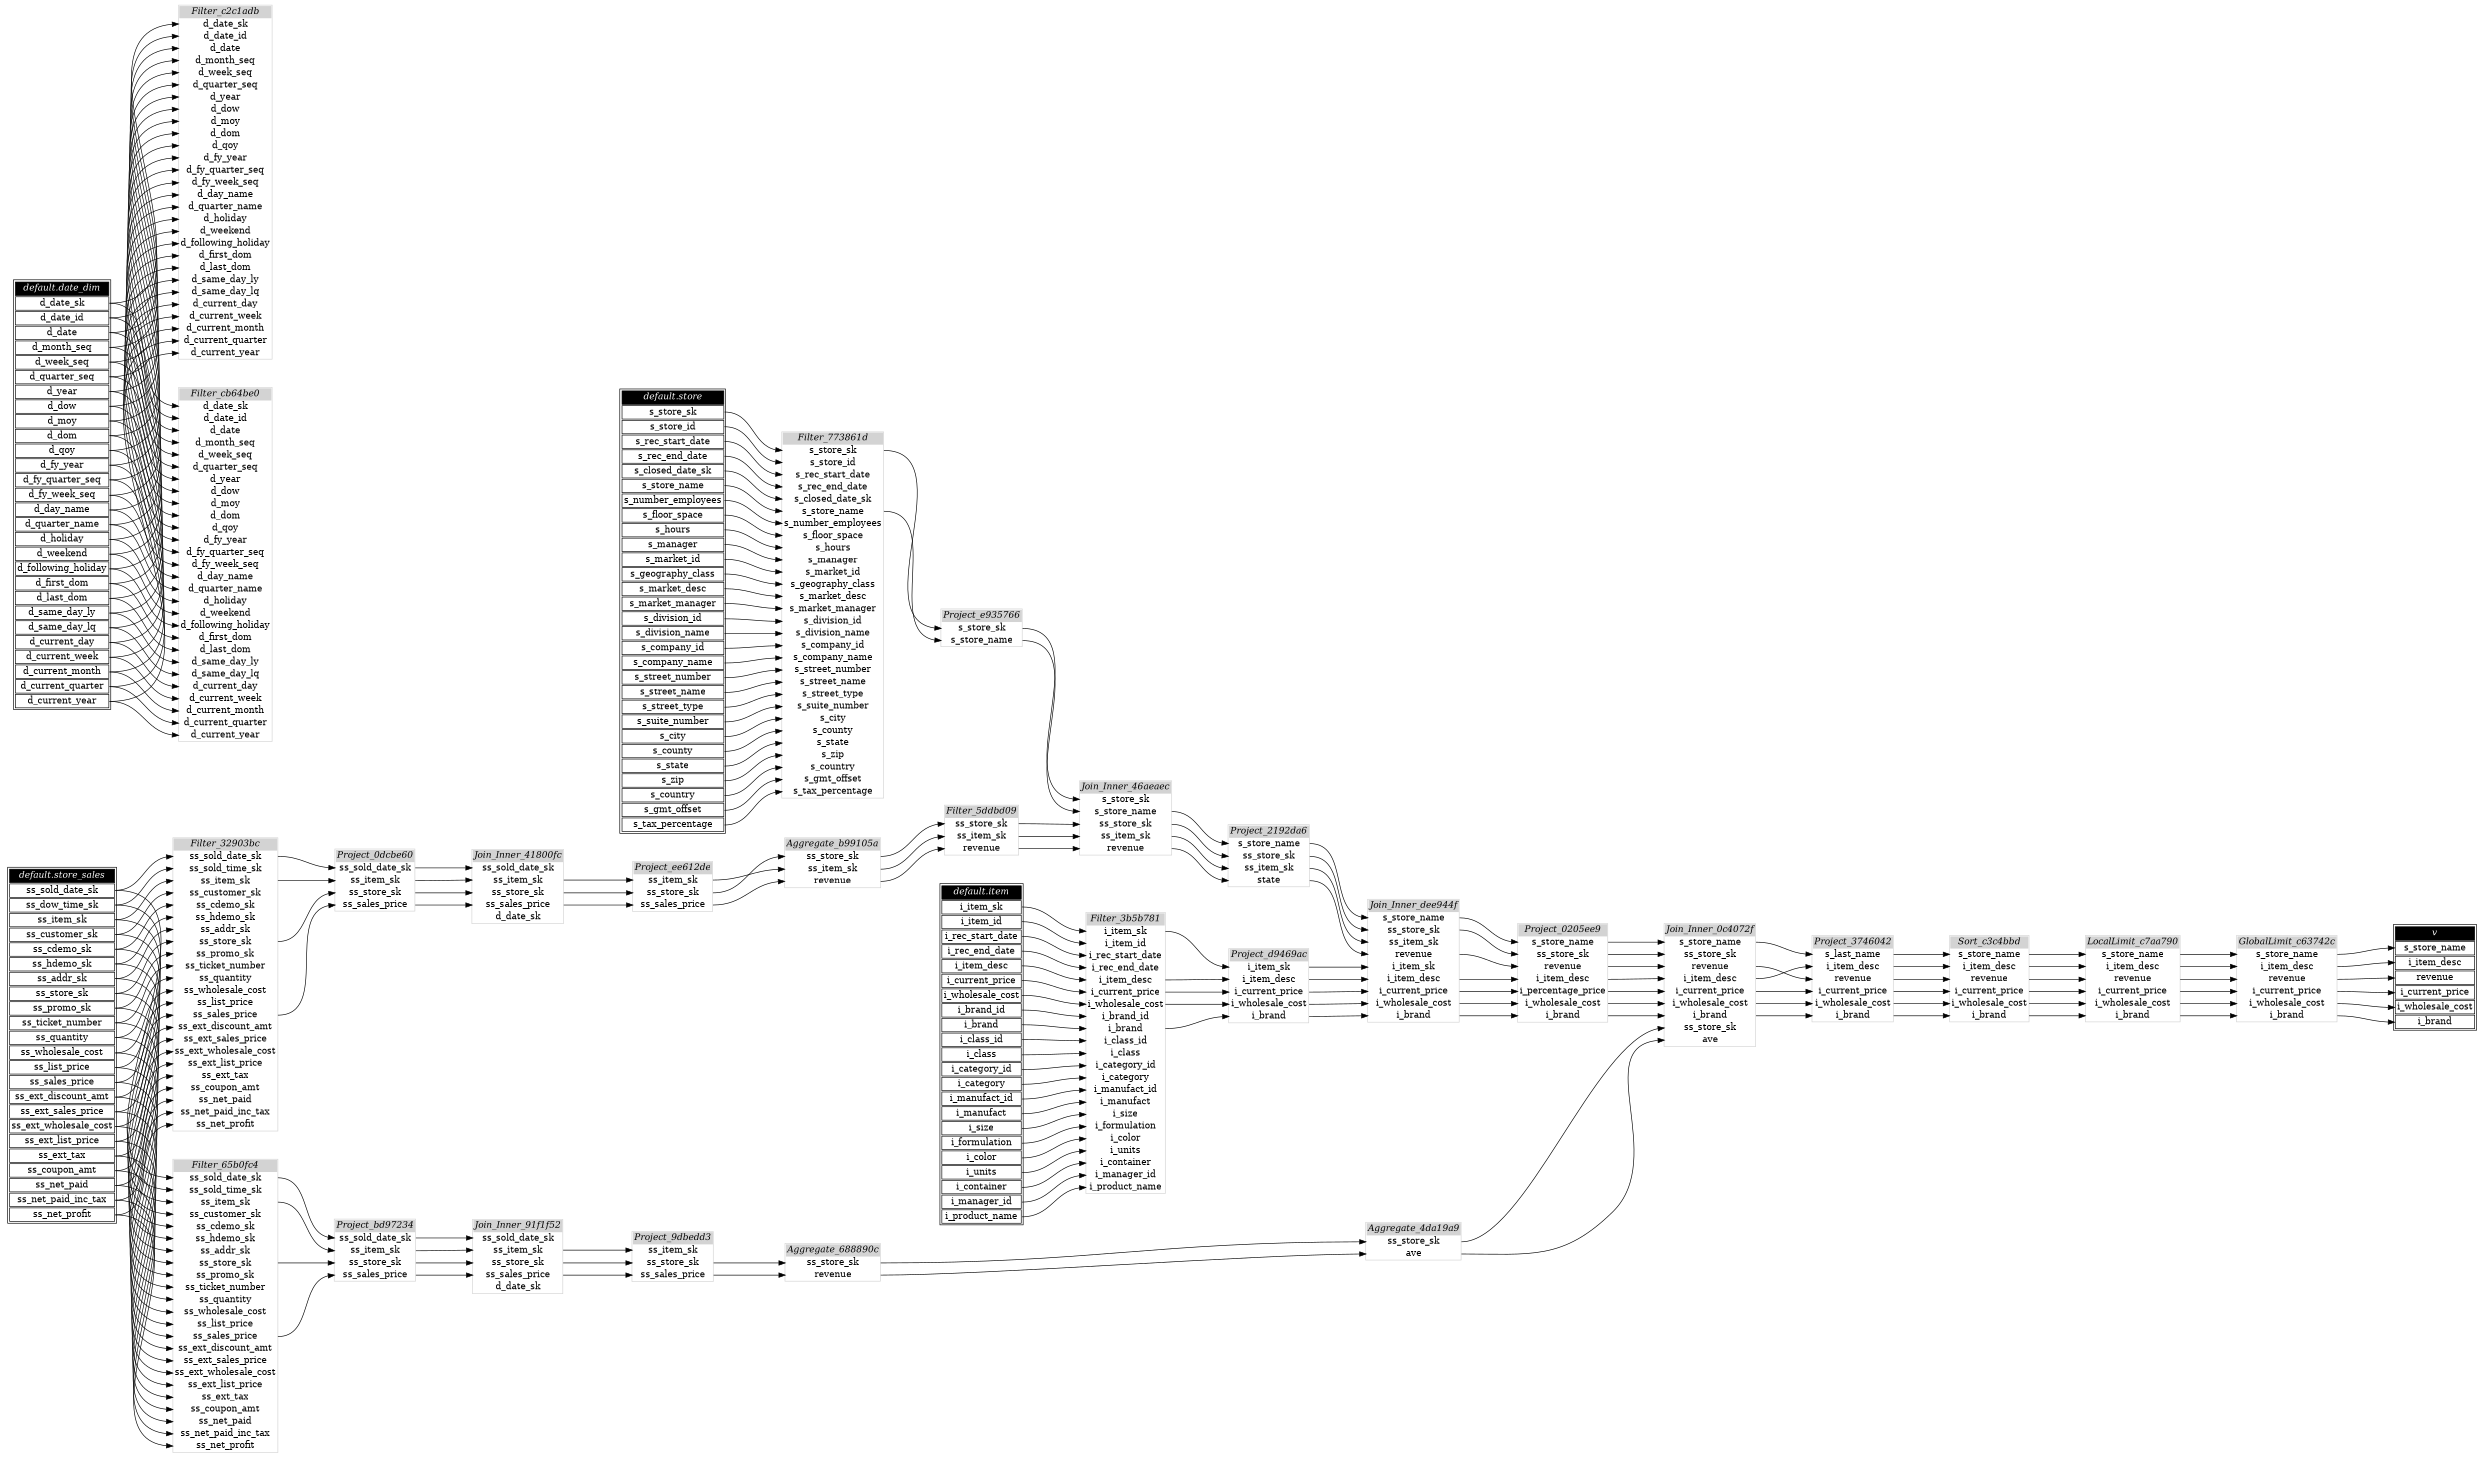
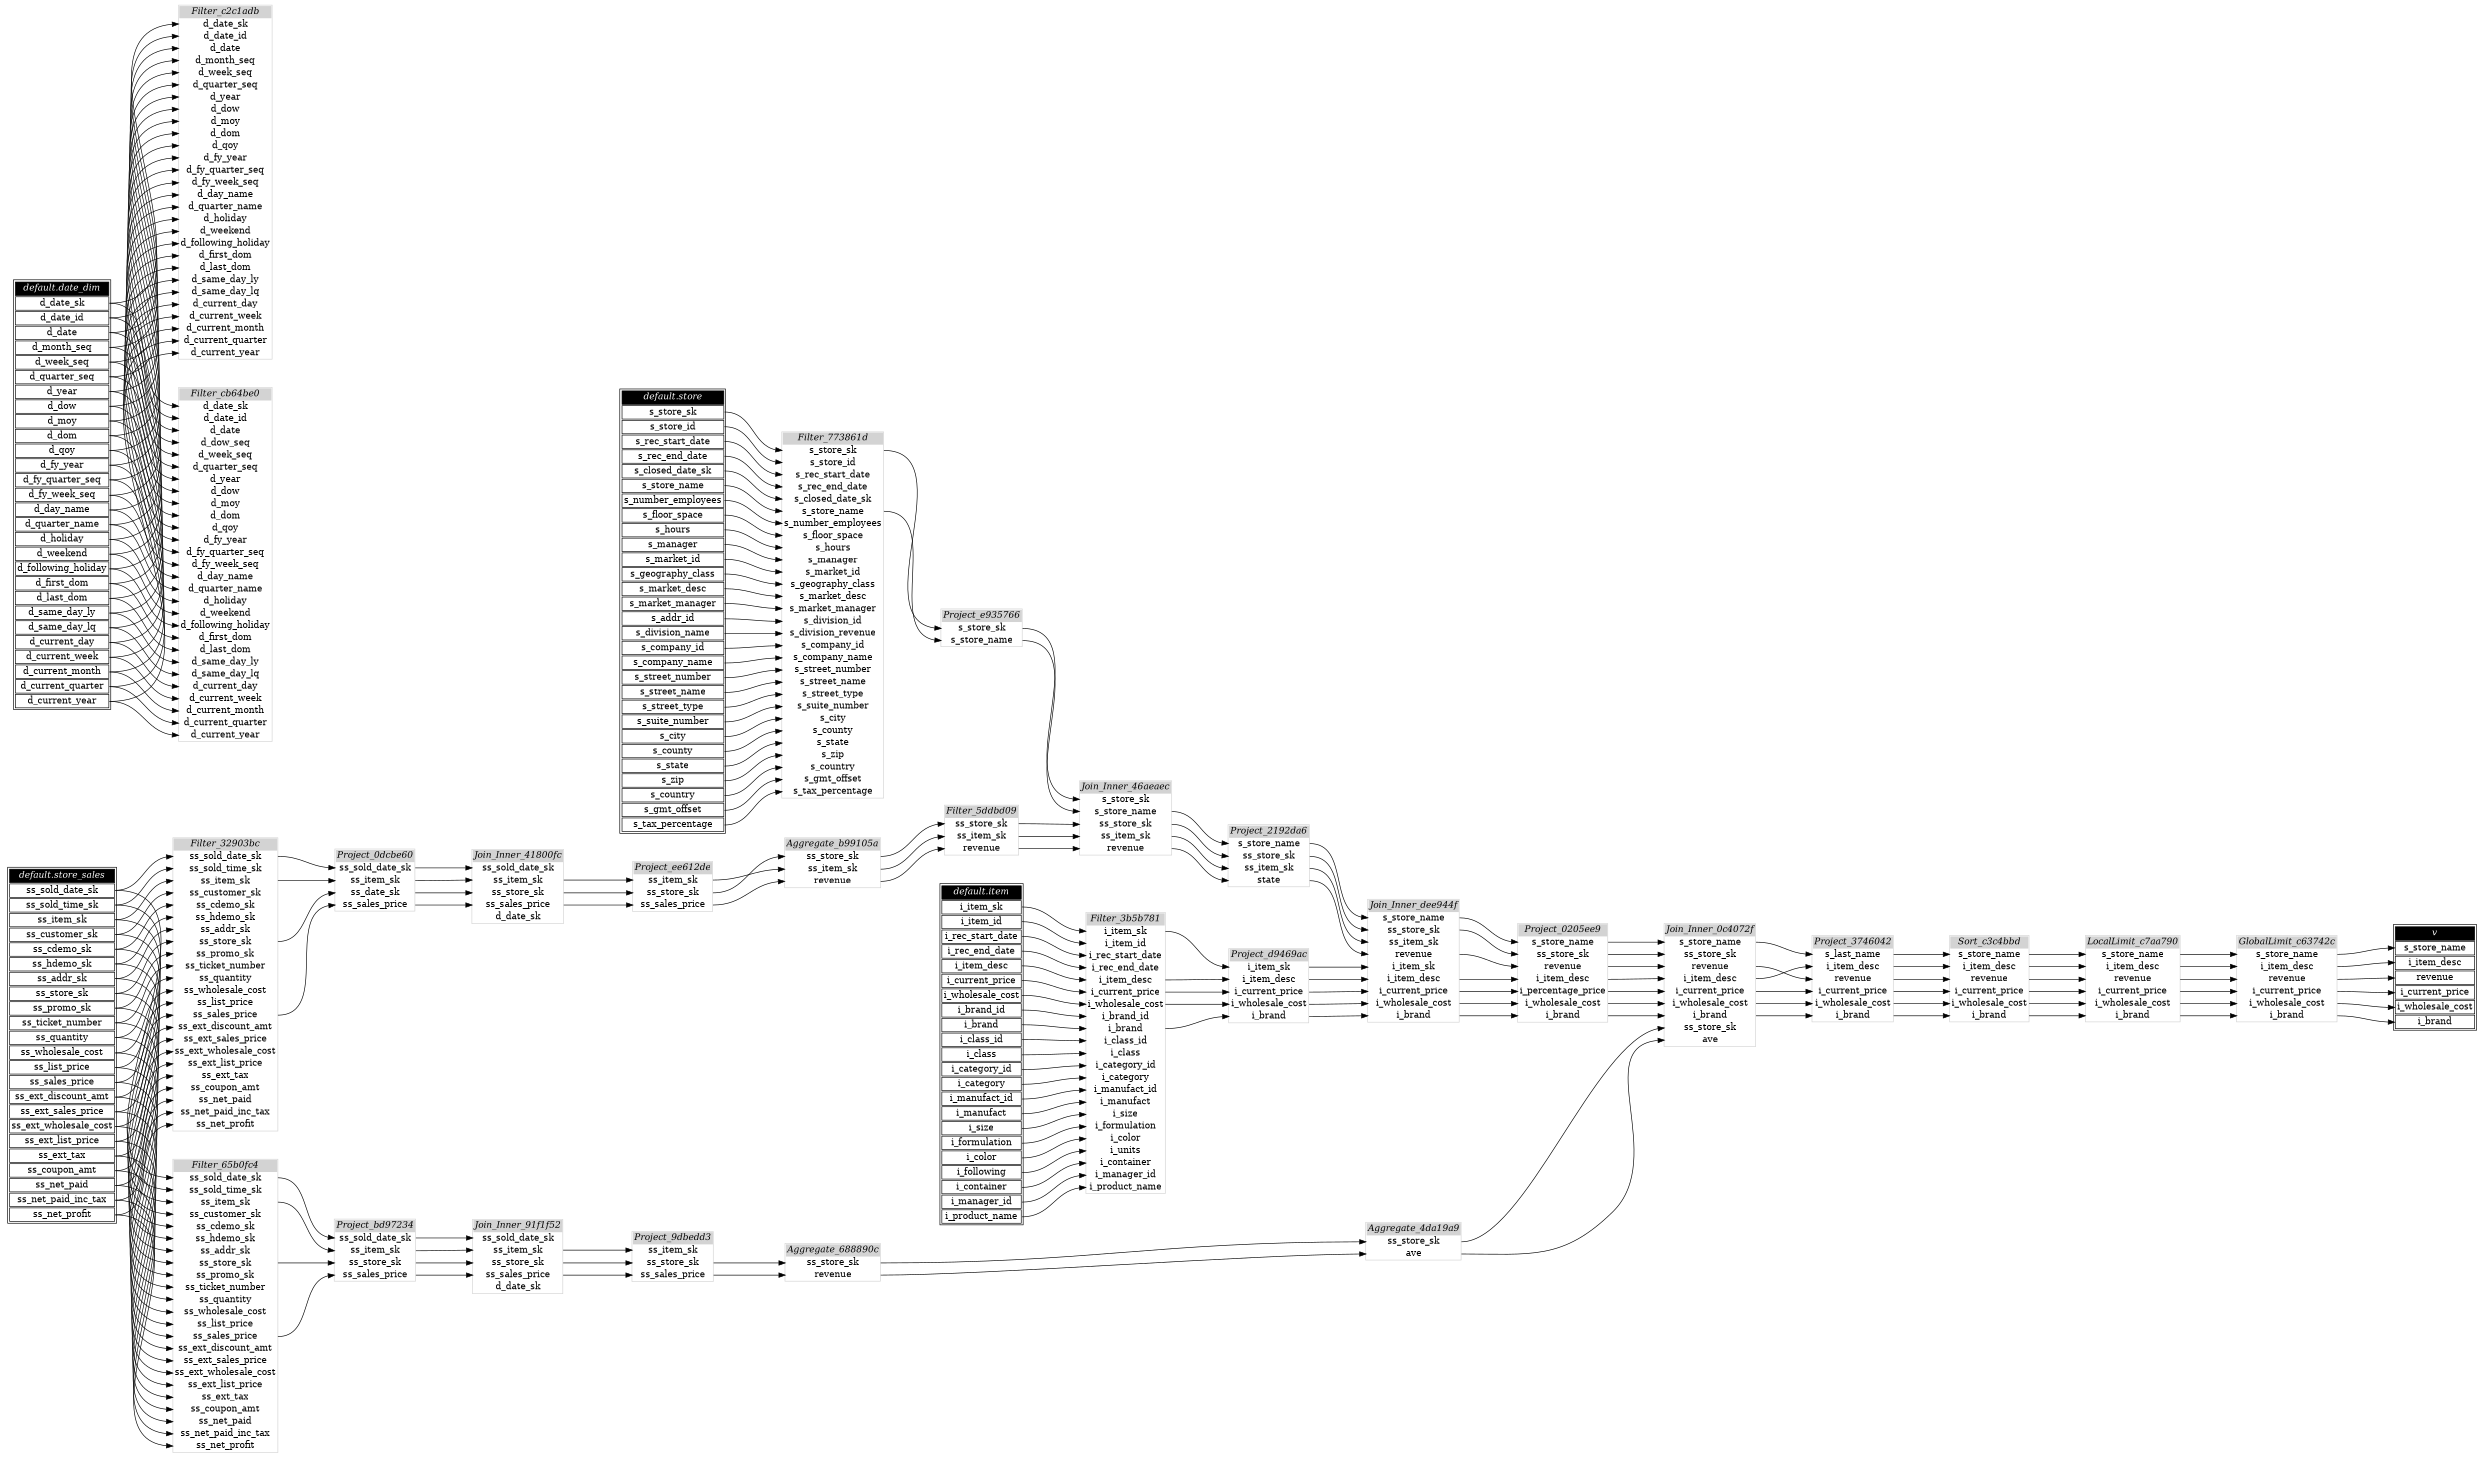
(225, 443) -> (225, 443)
(673, 618) -> (673, 618)
(833, 633) -> (833, 633)
(375, 892) -> (375, 892)
(62, 905) -> (62, 905)
(982, 1172) -> (982, 1172)
